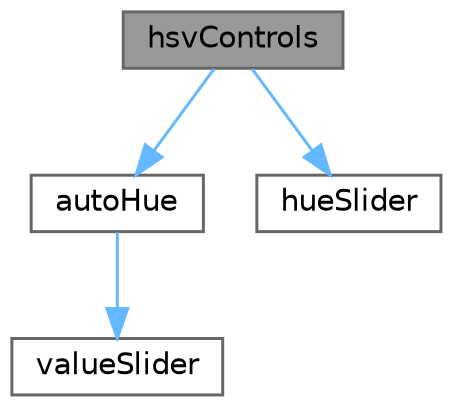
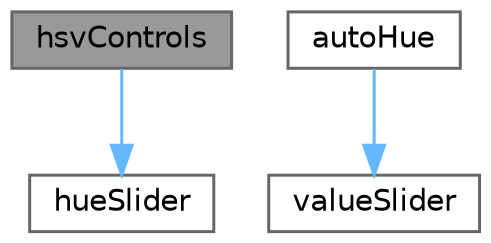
(184, 110) -> none
